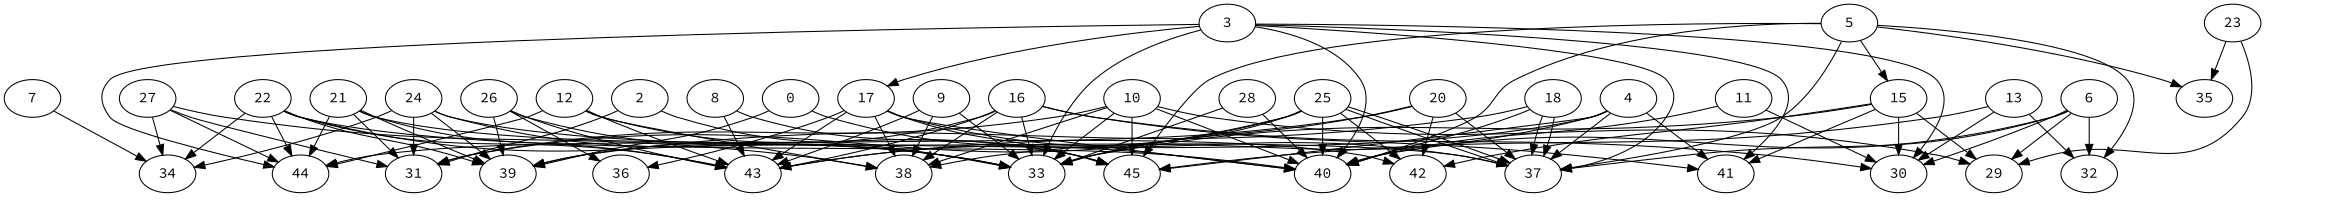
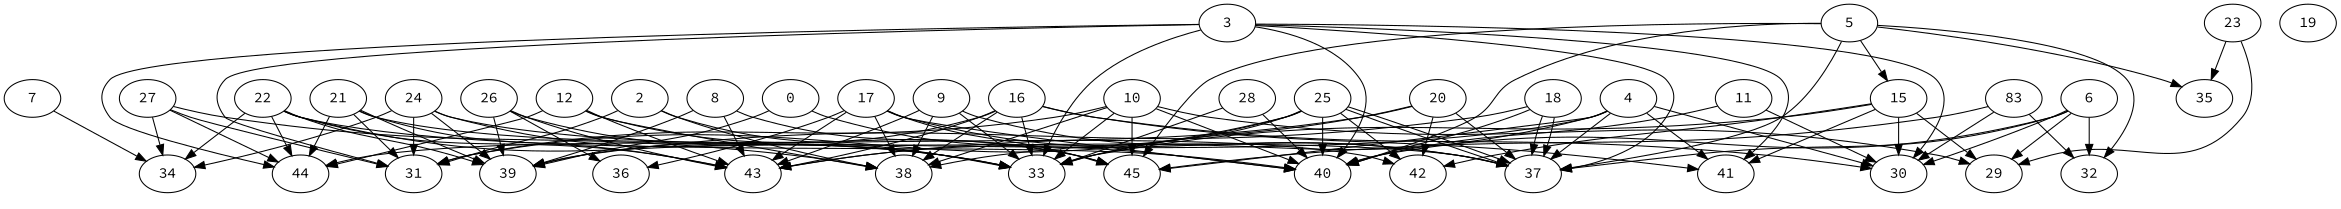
none -> (2308, 23)
(1047, 46) -> (463, 50)
(2014, 98) -> (2014, 98)
none -> (1758, 135)
none -> (619, 139)
none -> (763, 143)
none -> (1229, 144)
